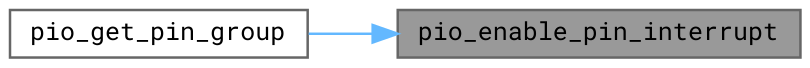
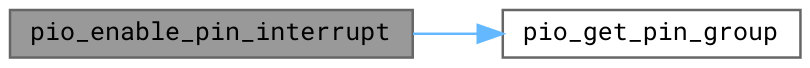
(341, 34) -> (445, 34)
